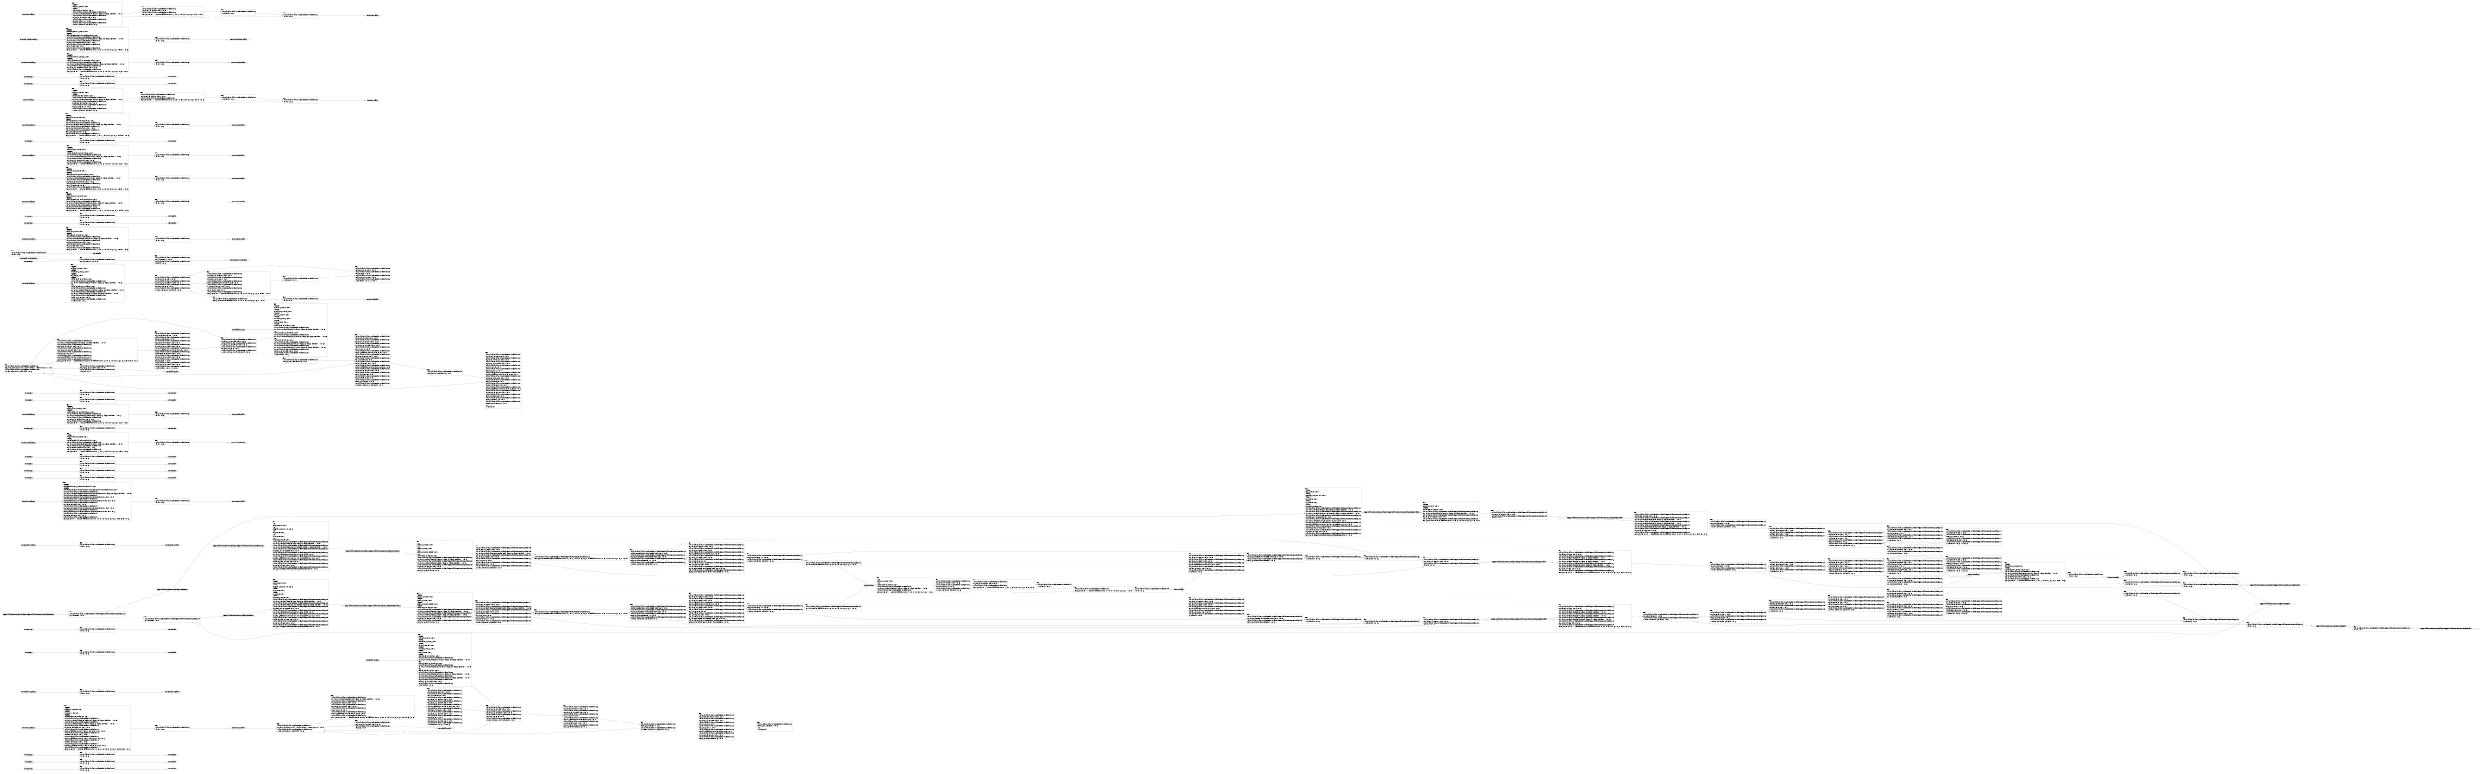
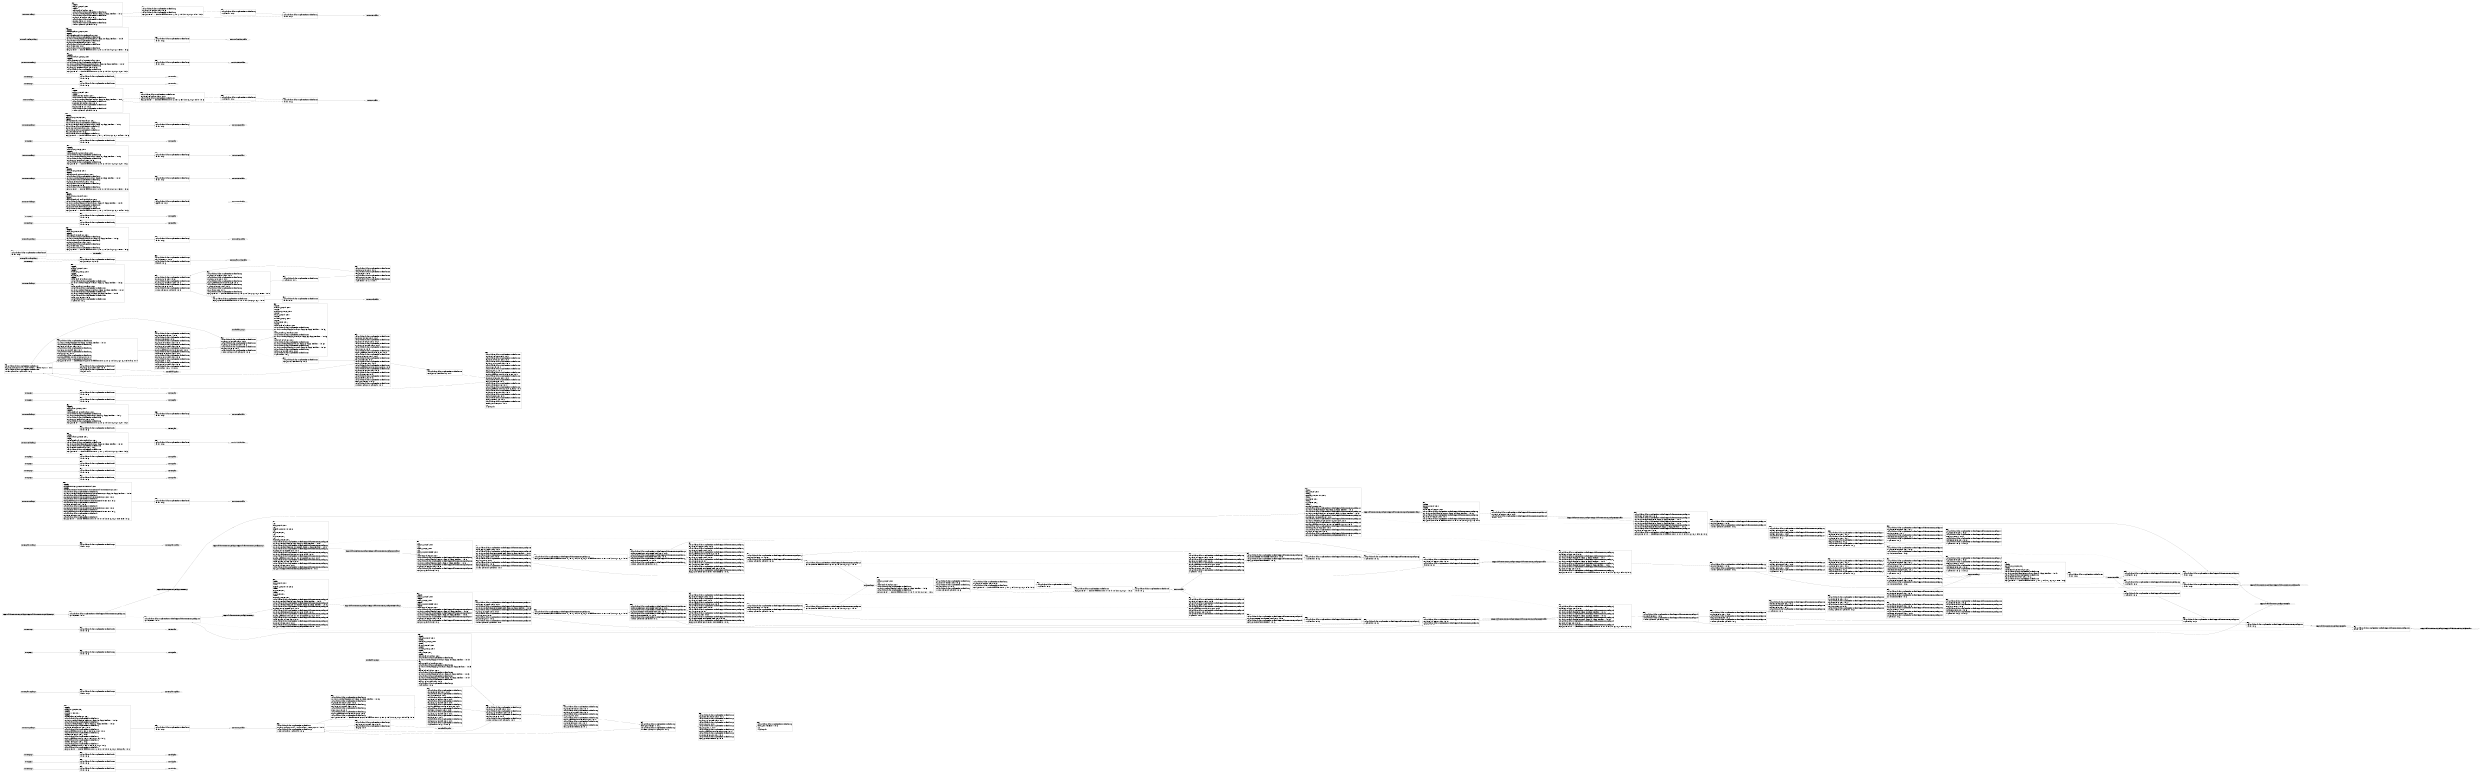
(160, 203) -> (161, 203)
(78, 301) -> (78, 301)
